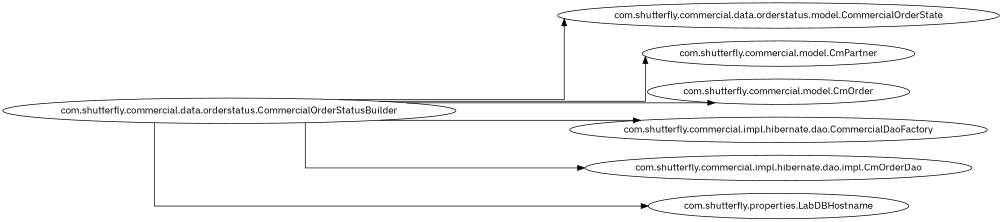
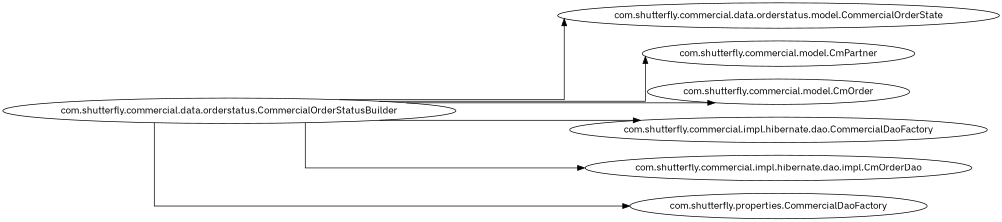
(779, 206) -> (779, 206)
